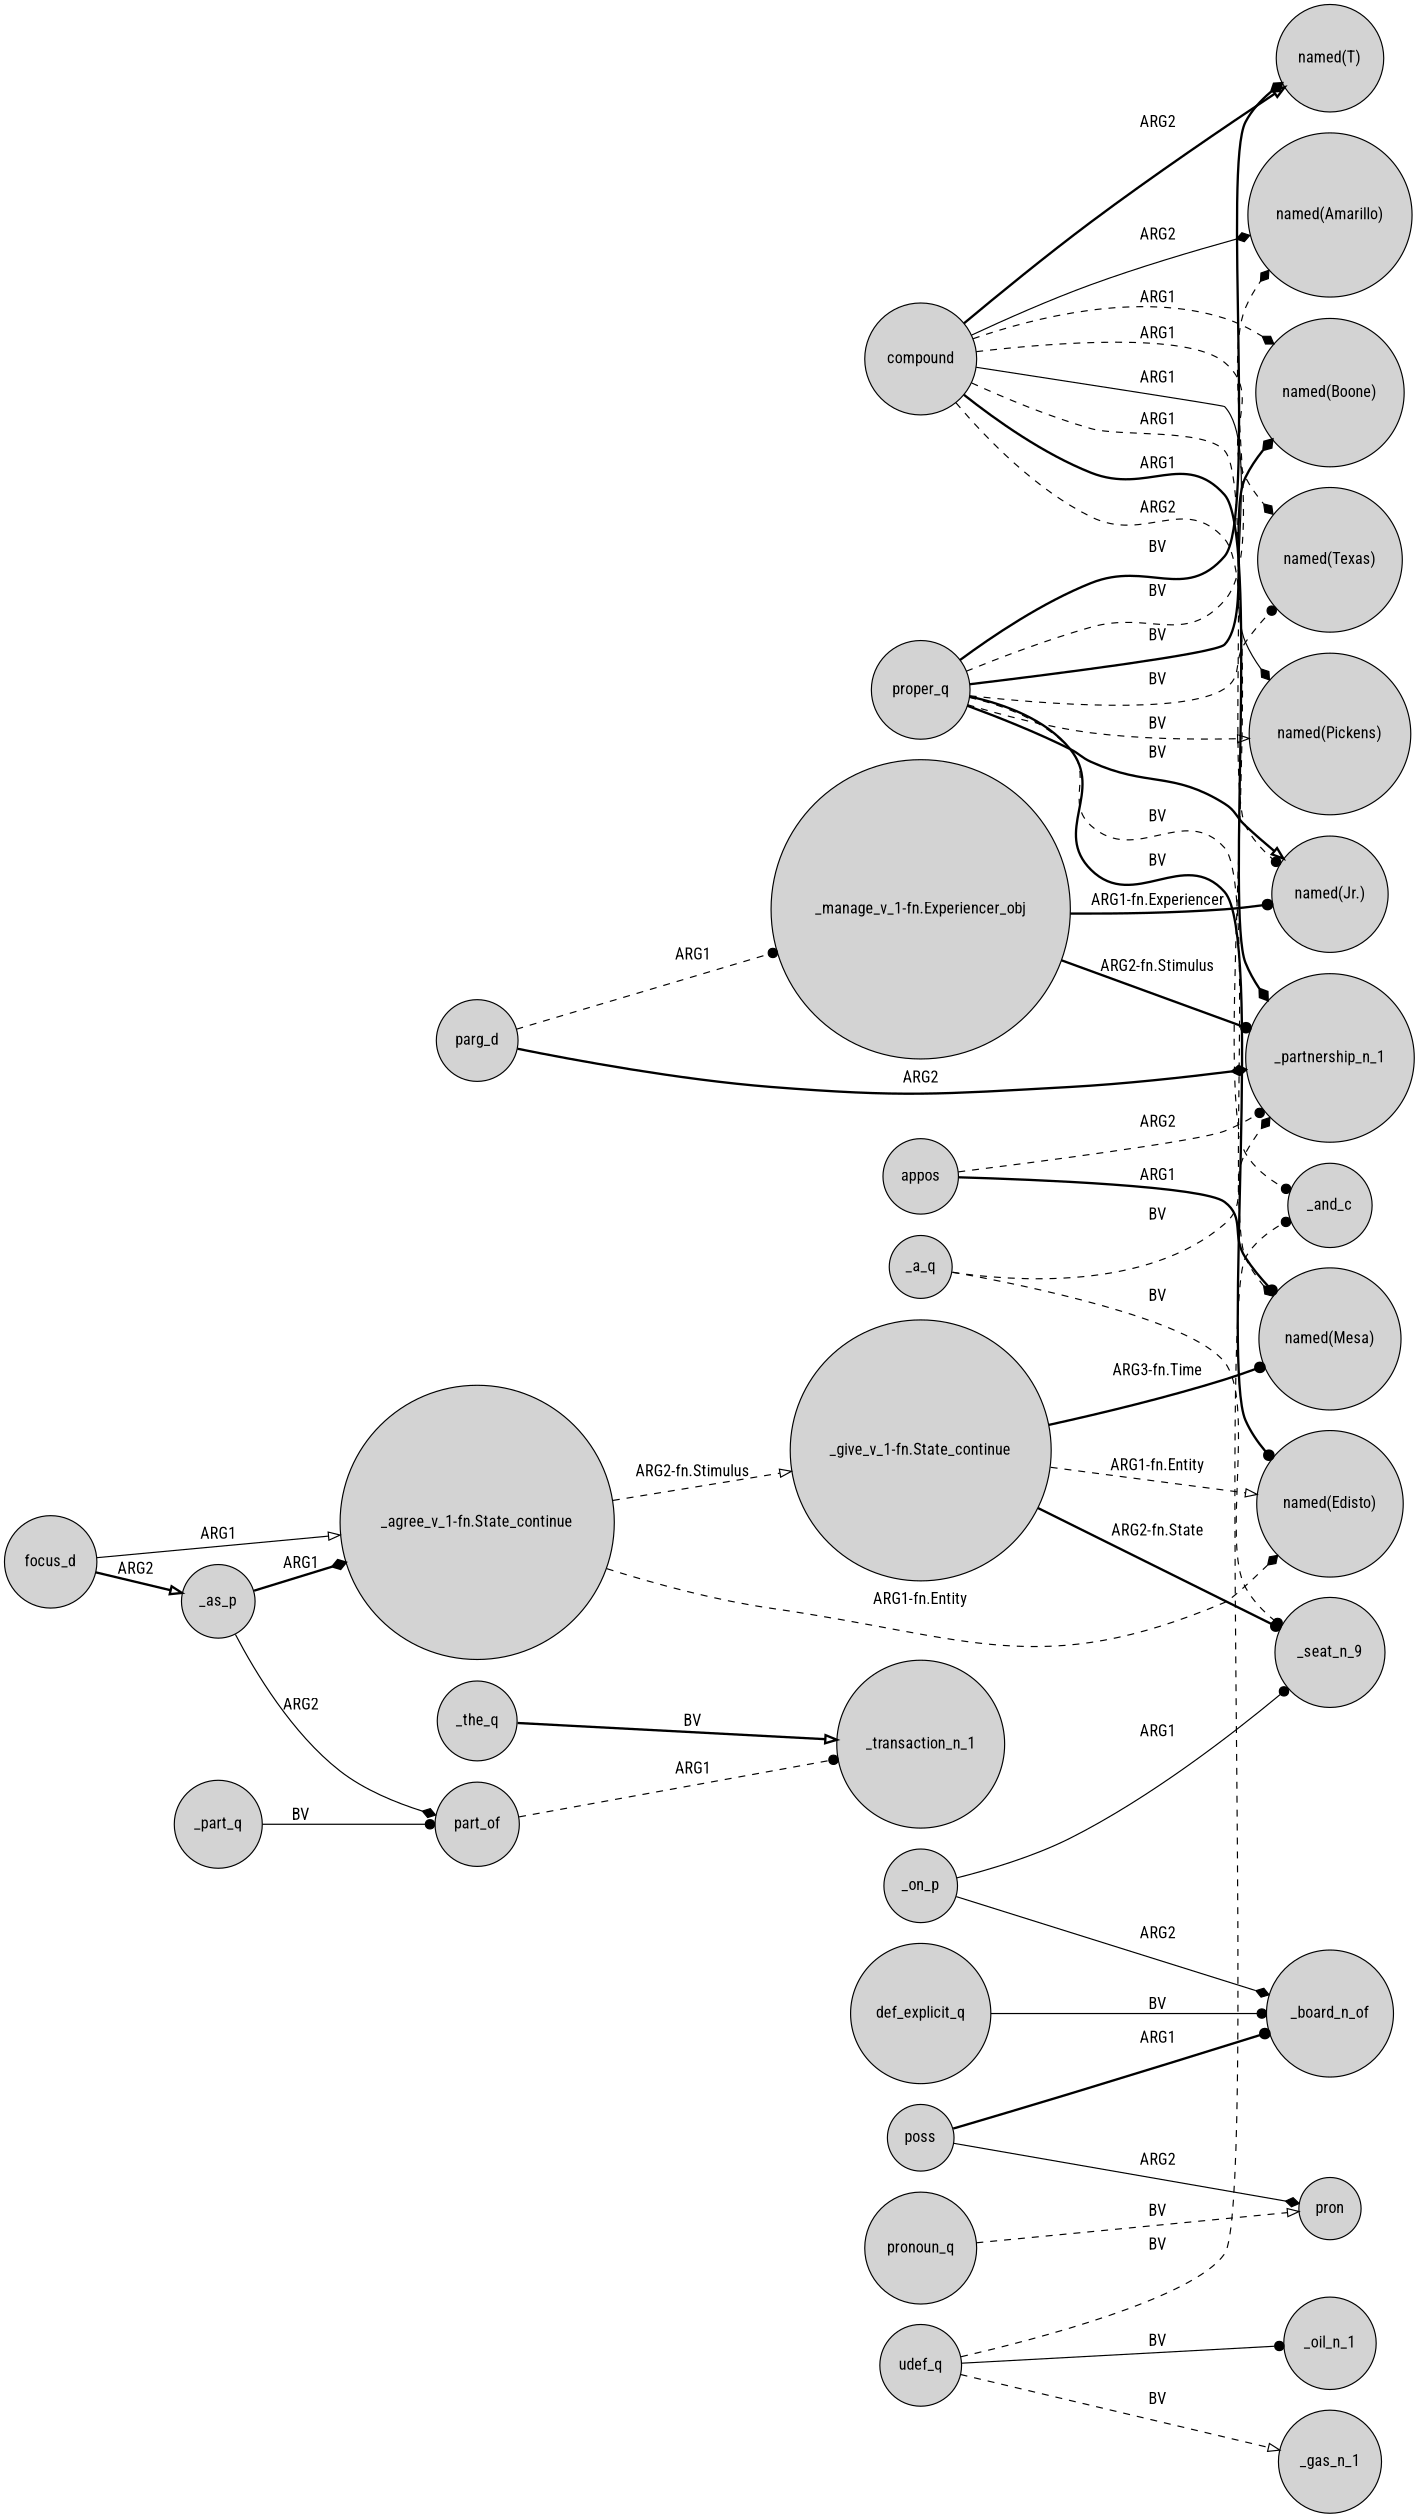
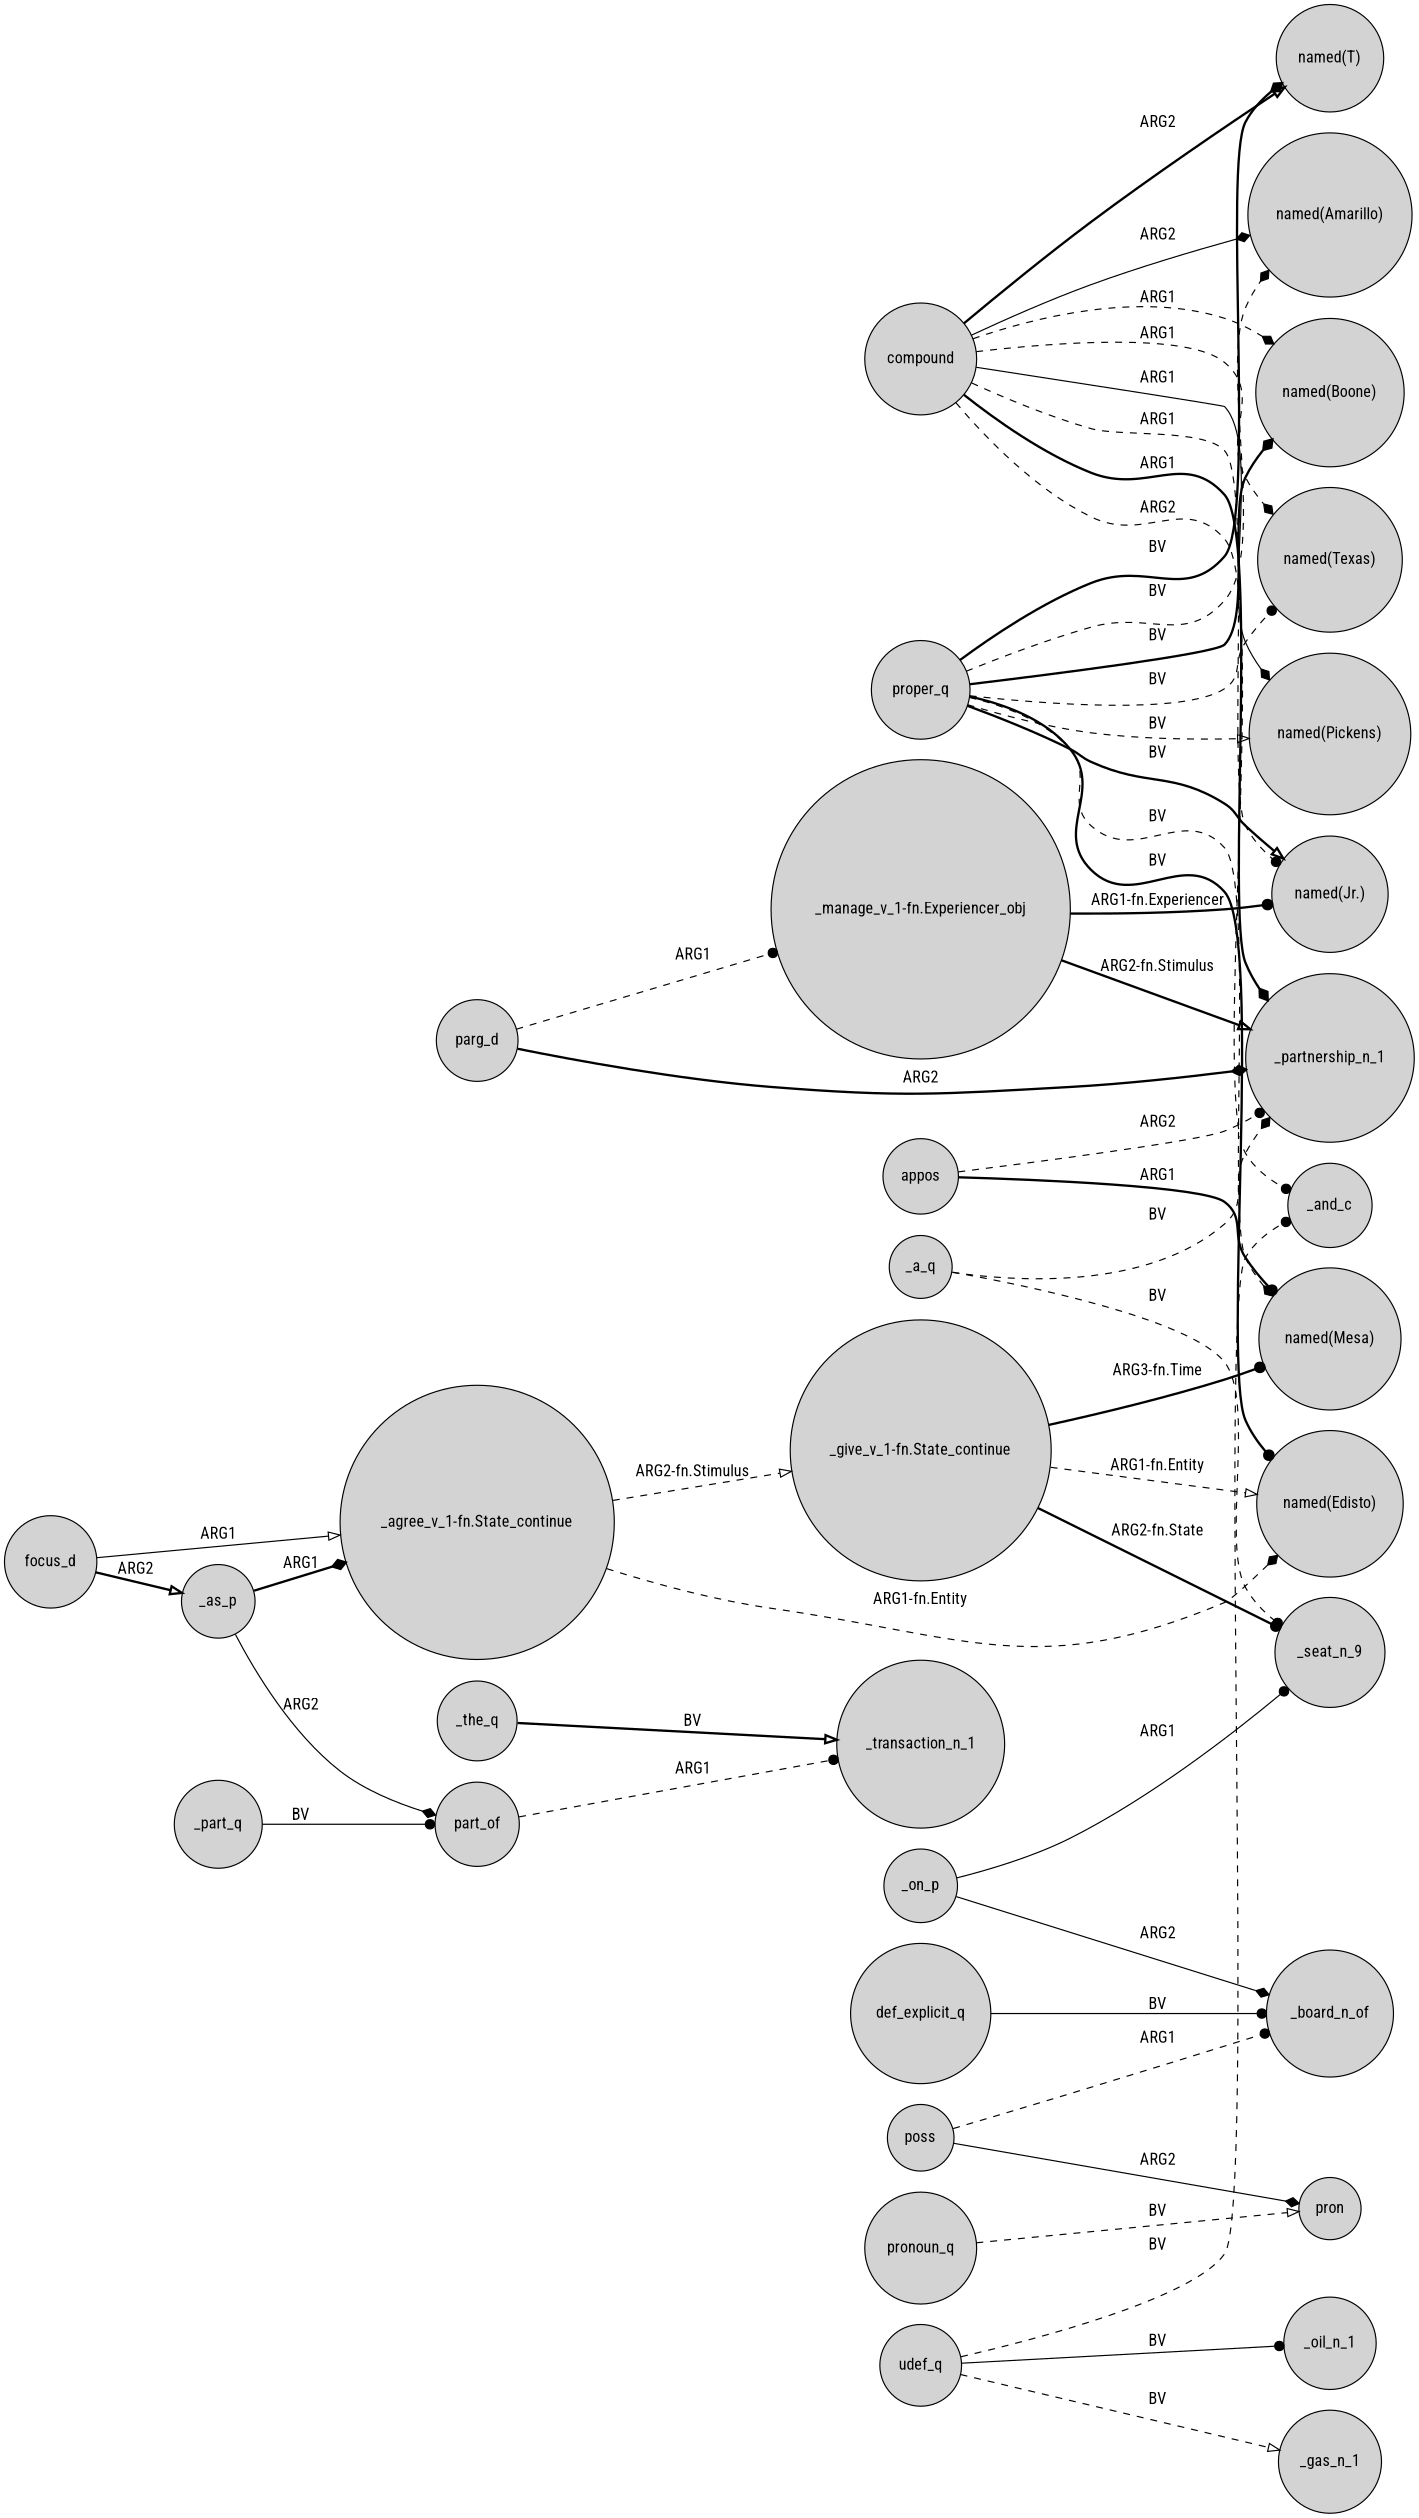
(1151, 993) -> (1150, 993)
(1107, 2082) -> (1107, 2082)
